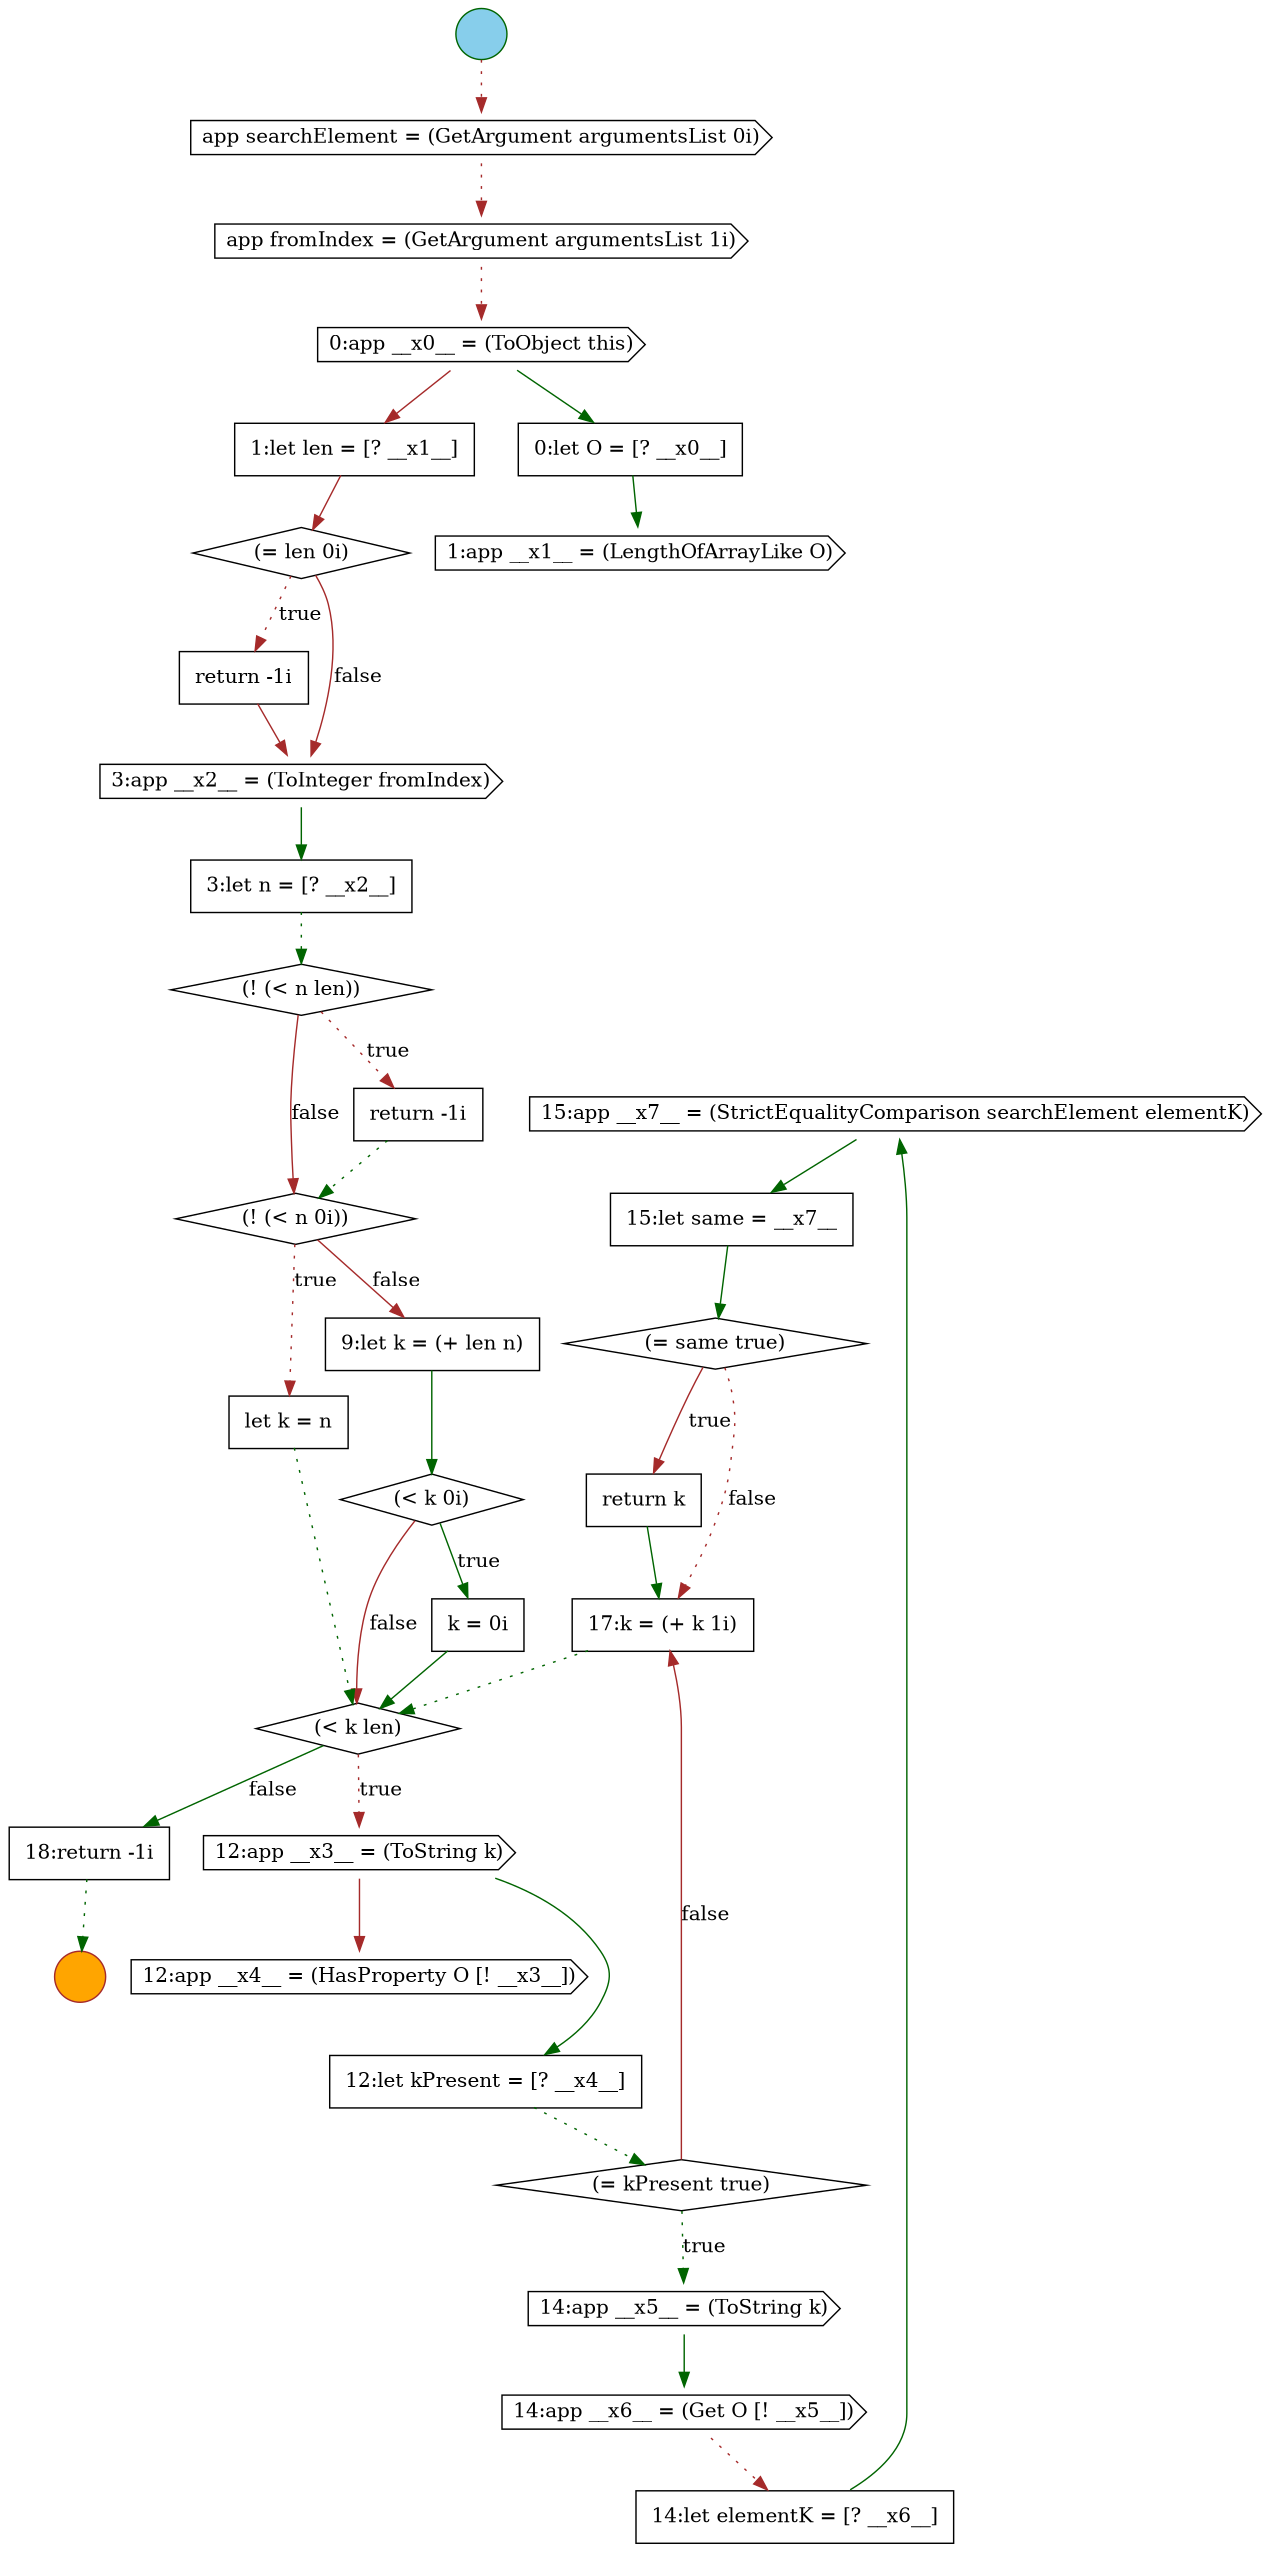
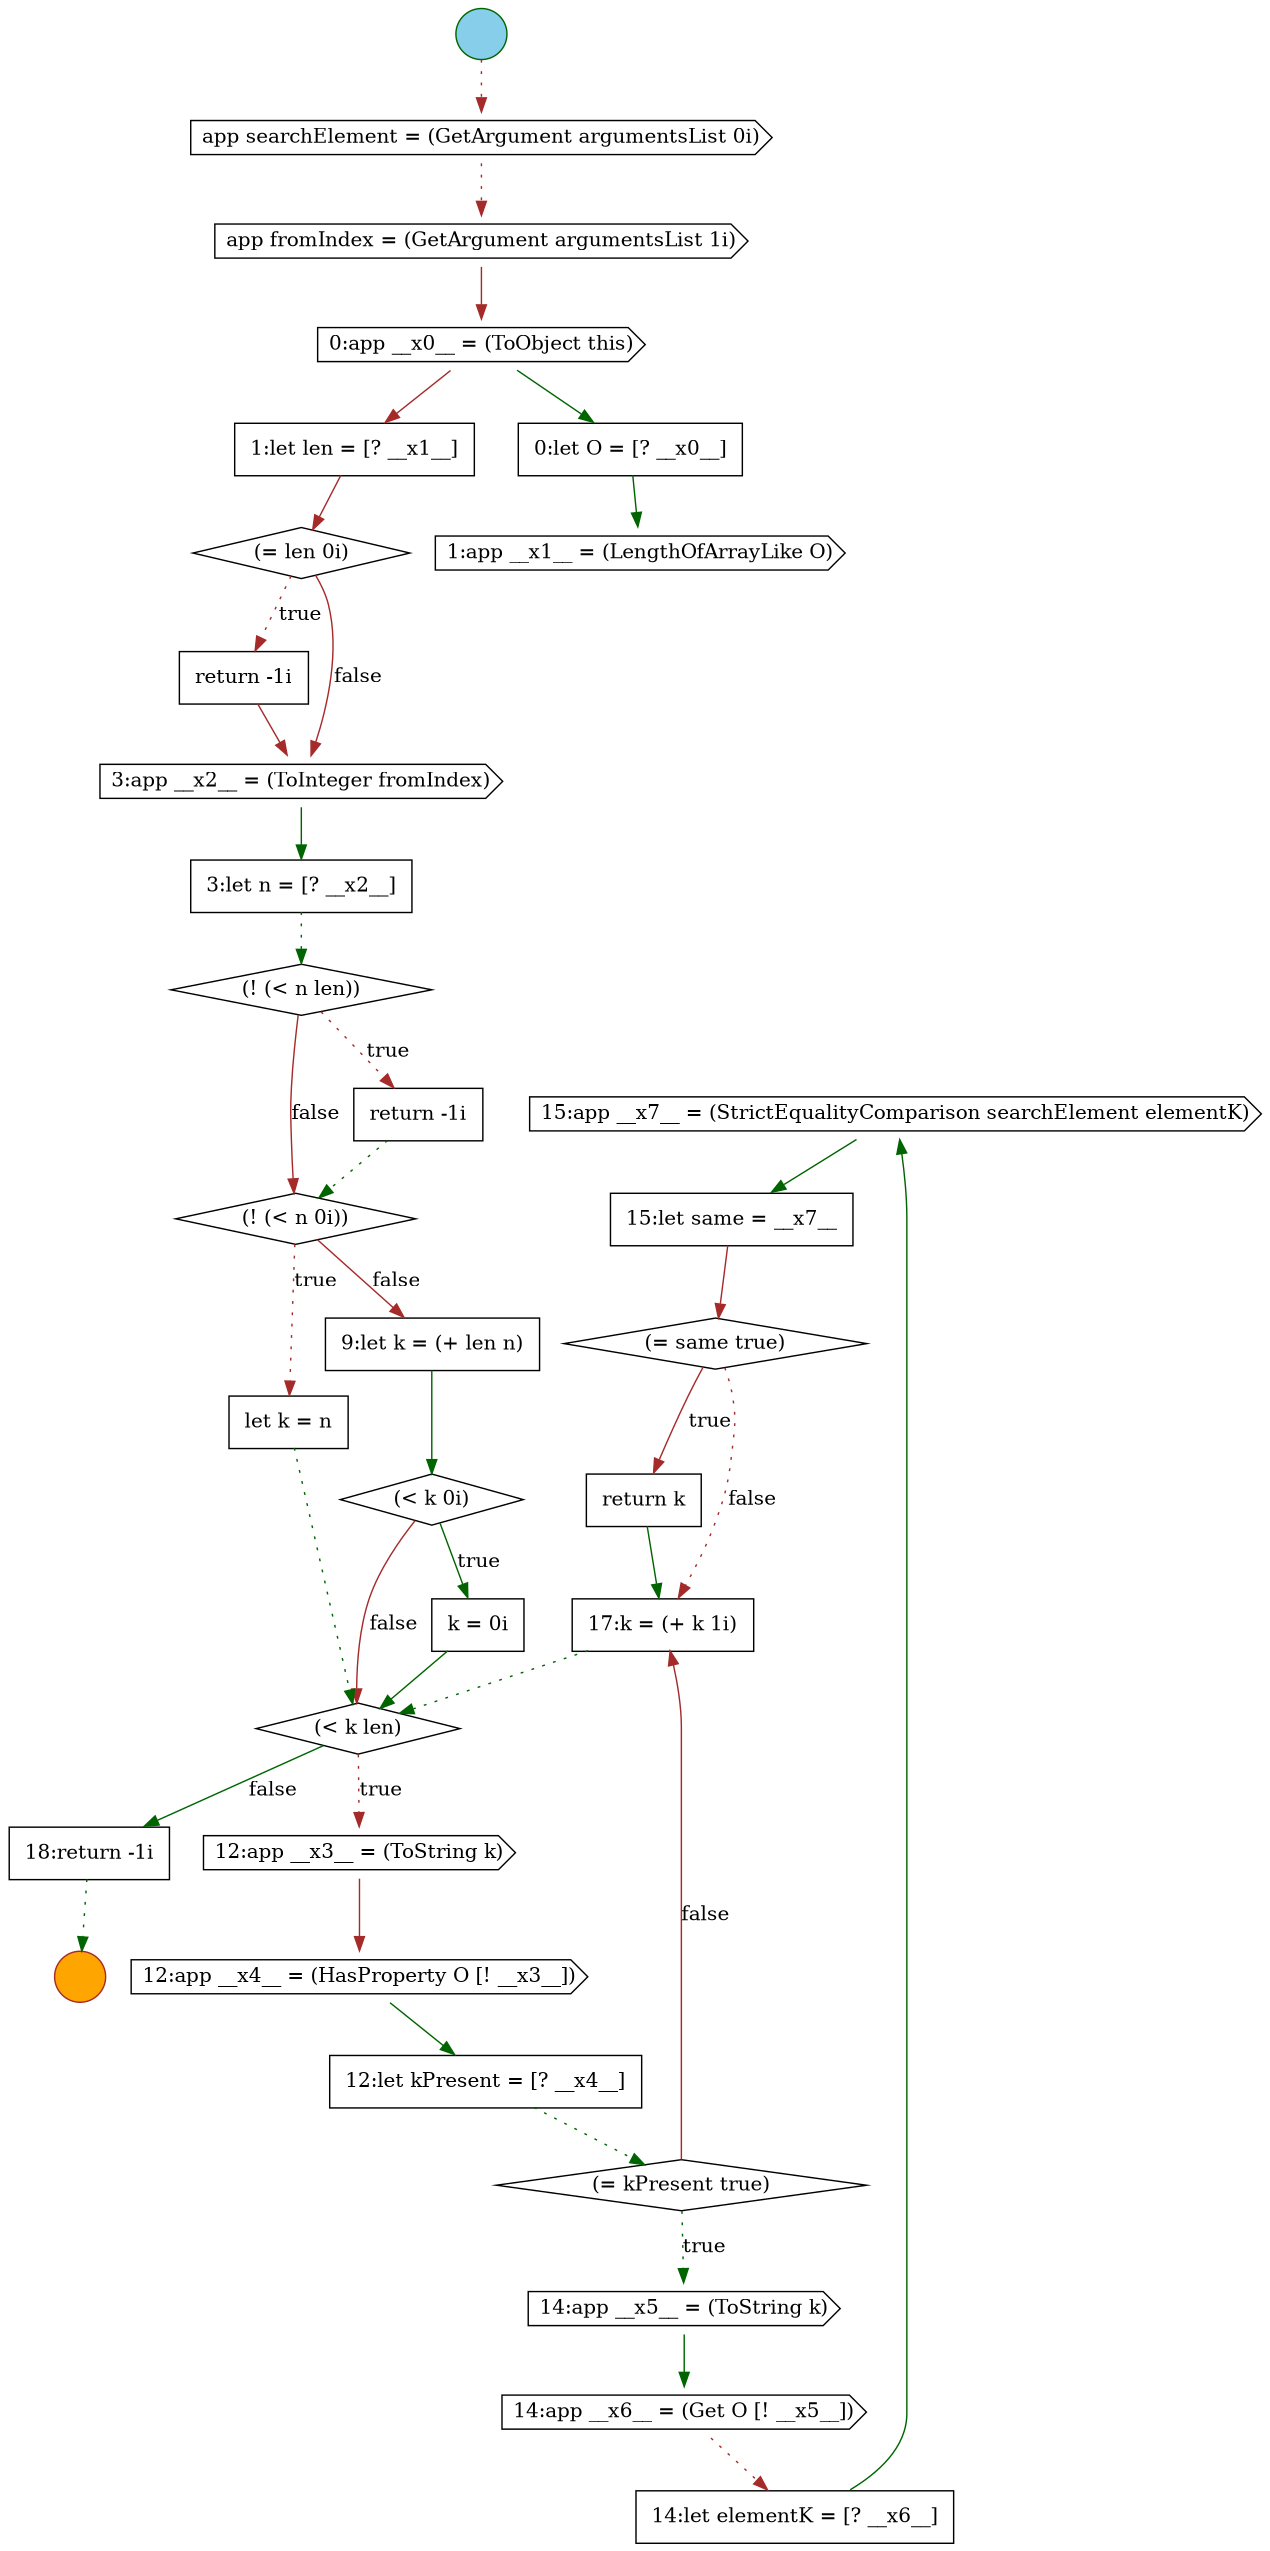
(481, 286) -> (481, 286)
(724, 1275) -> (724, 1275)
(597, 1946) -> (417, 2024)
